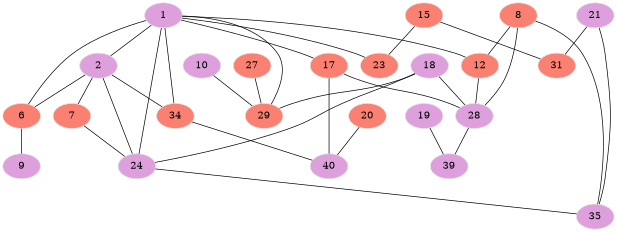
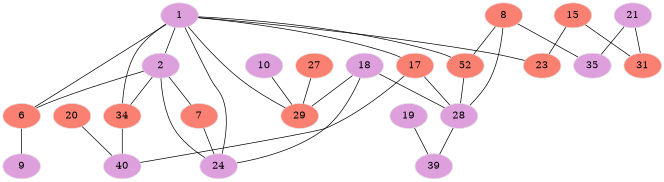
(480, 66) -> (465, 66)
(366, 191) -> none
